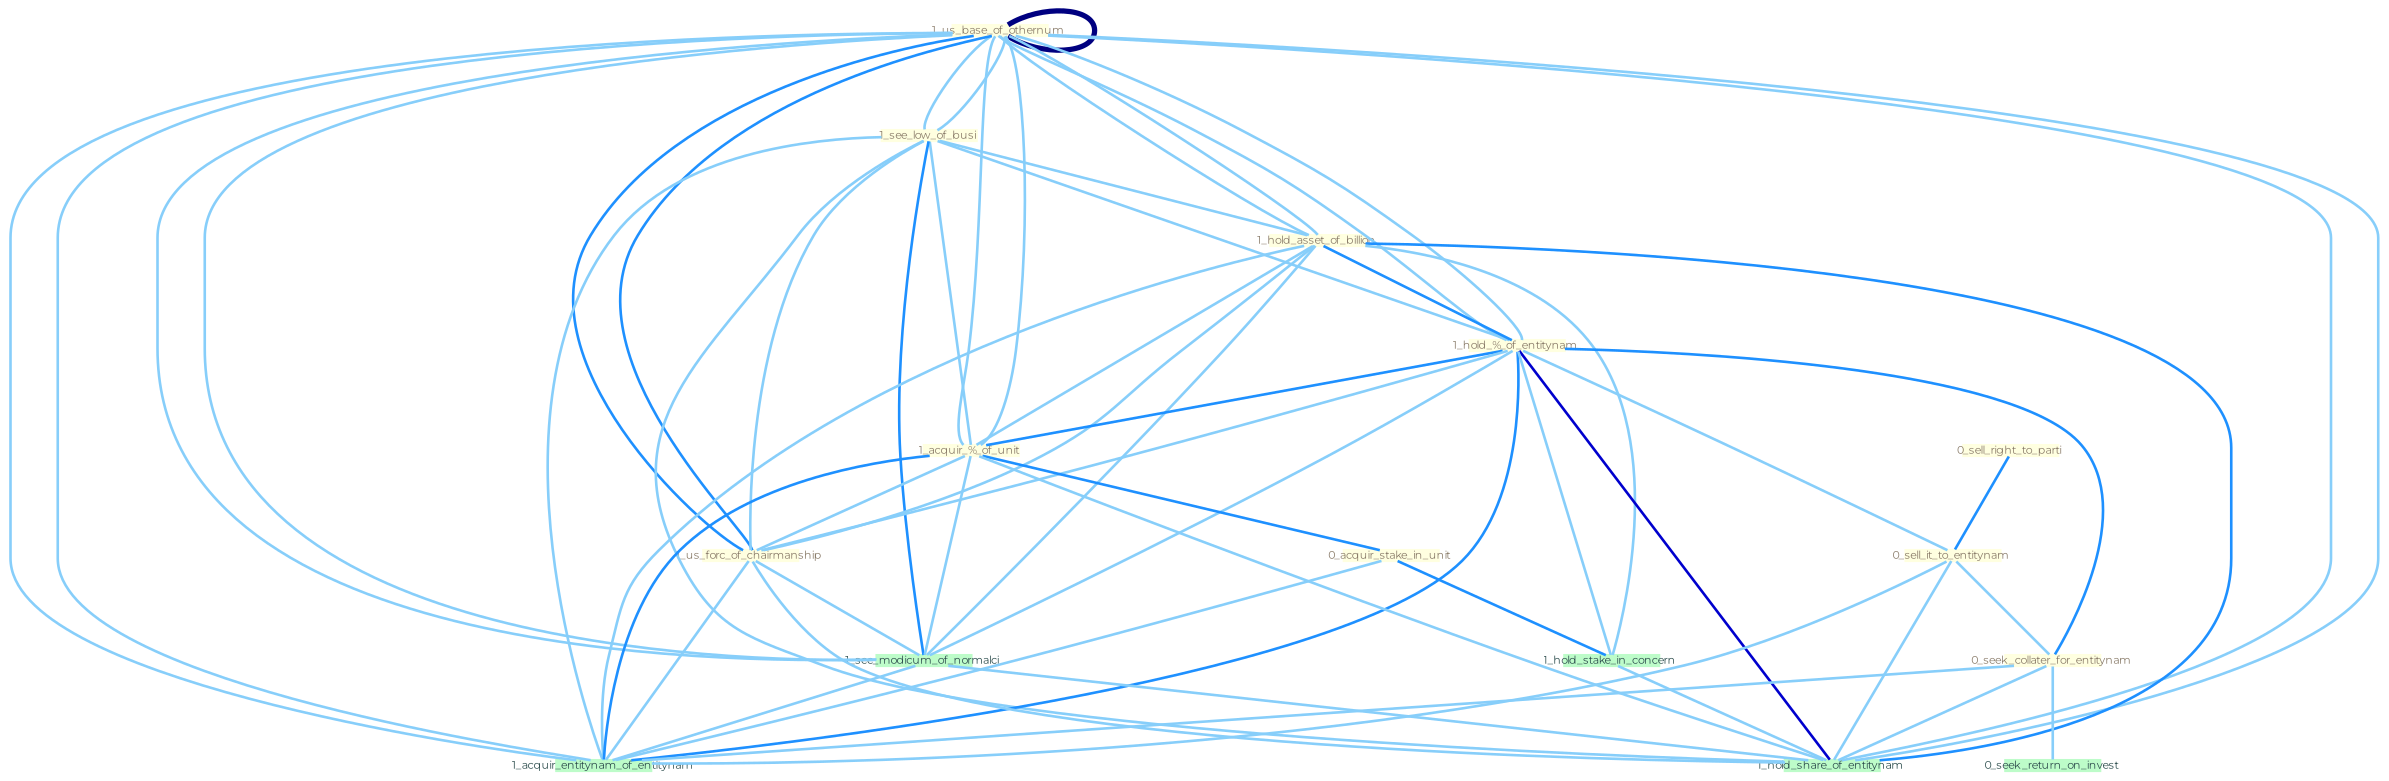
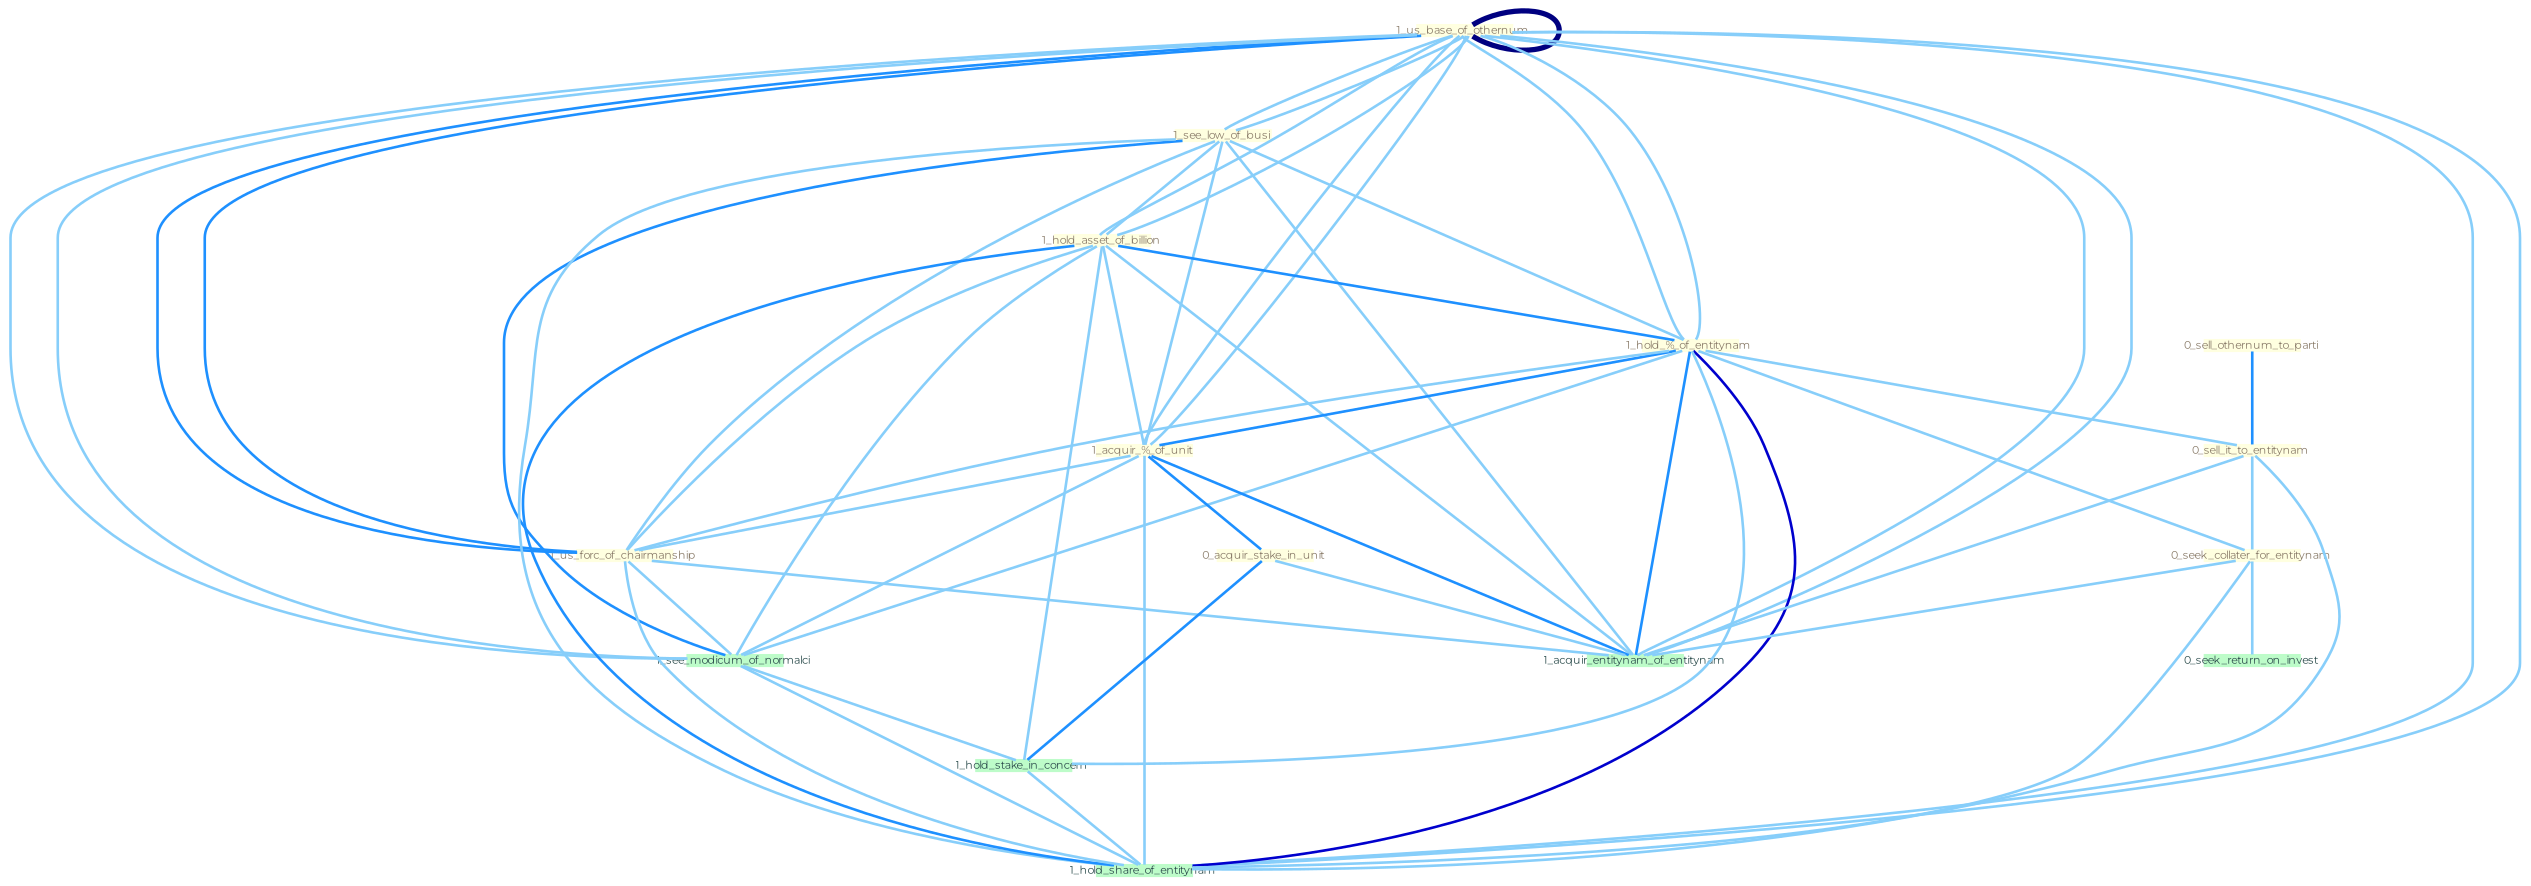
(1941, 386) -> (1972, 451)
(2011, 451) -> (2252, 346)
(764, 713) -> (880, 713)
